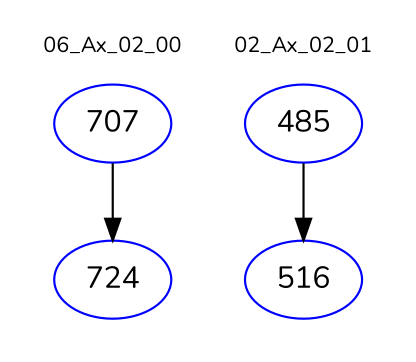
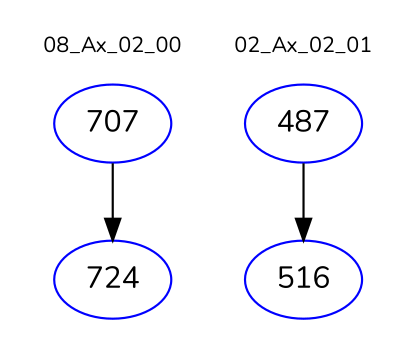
(113, 47) -> (113, 47)
(304, 124) -> (304, 124)
